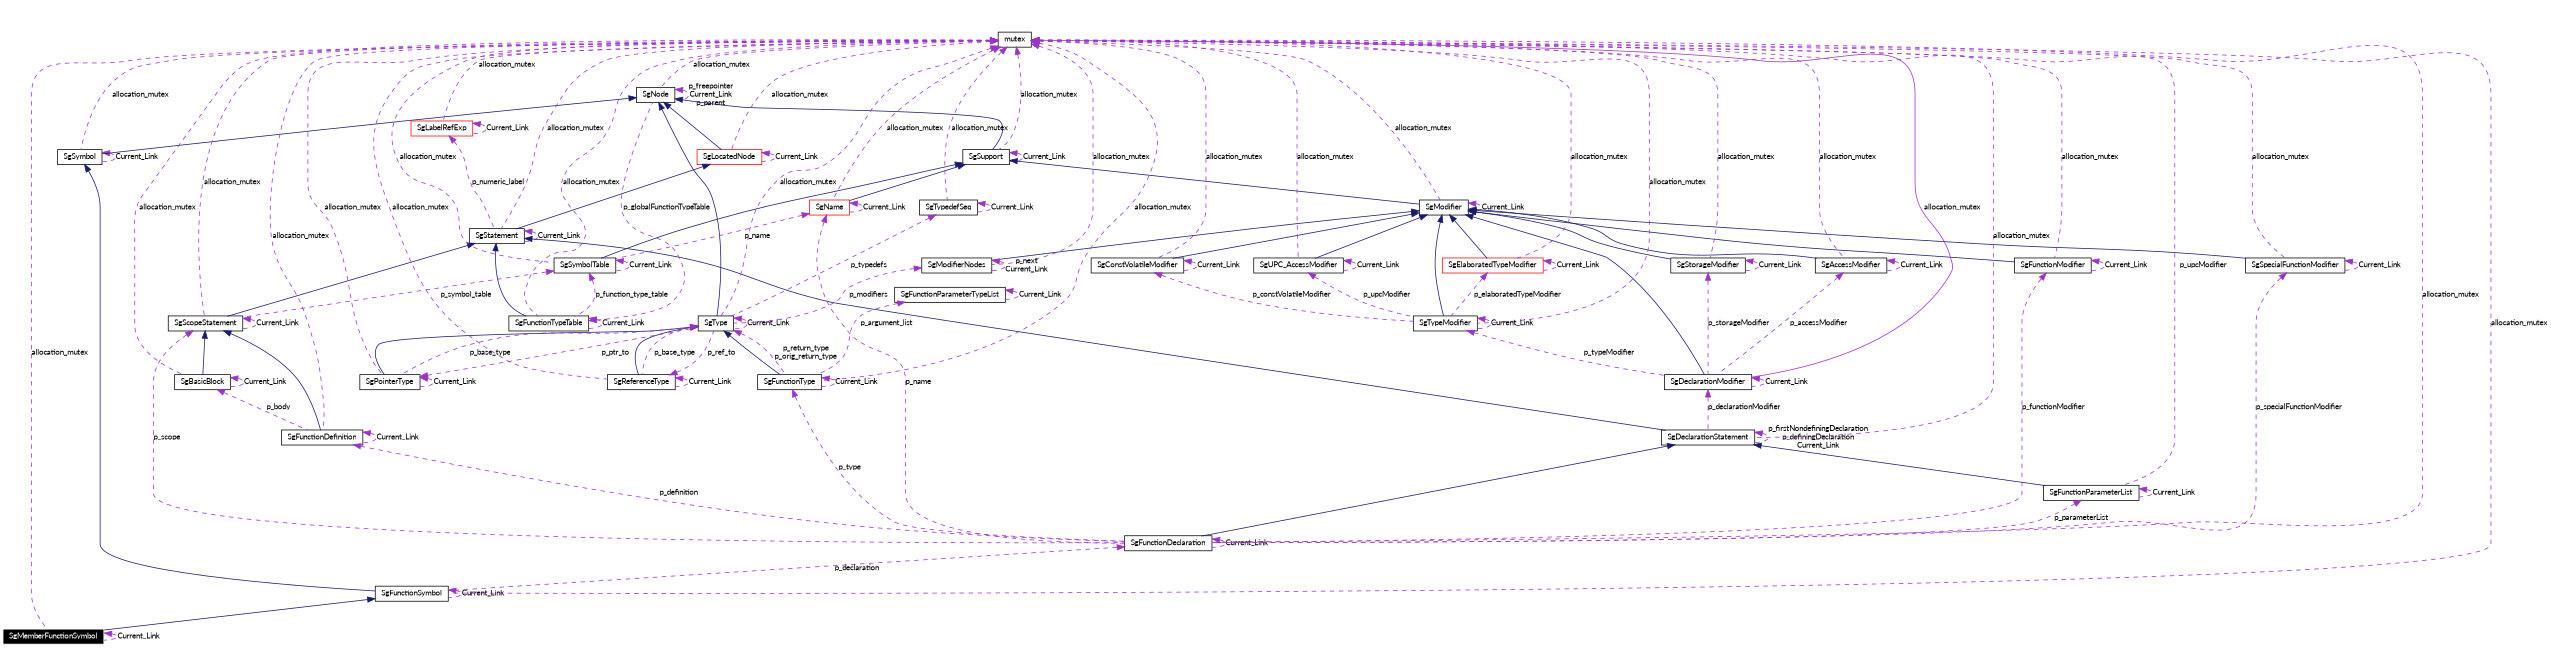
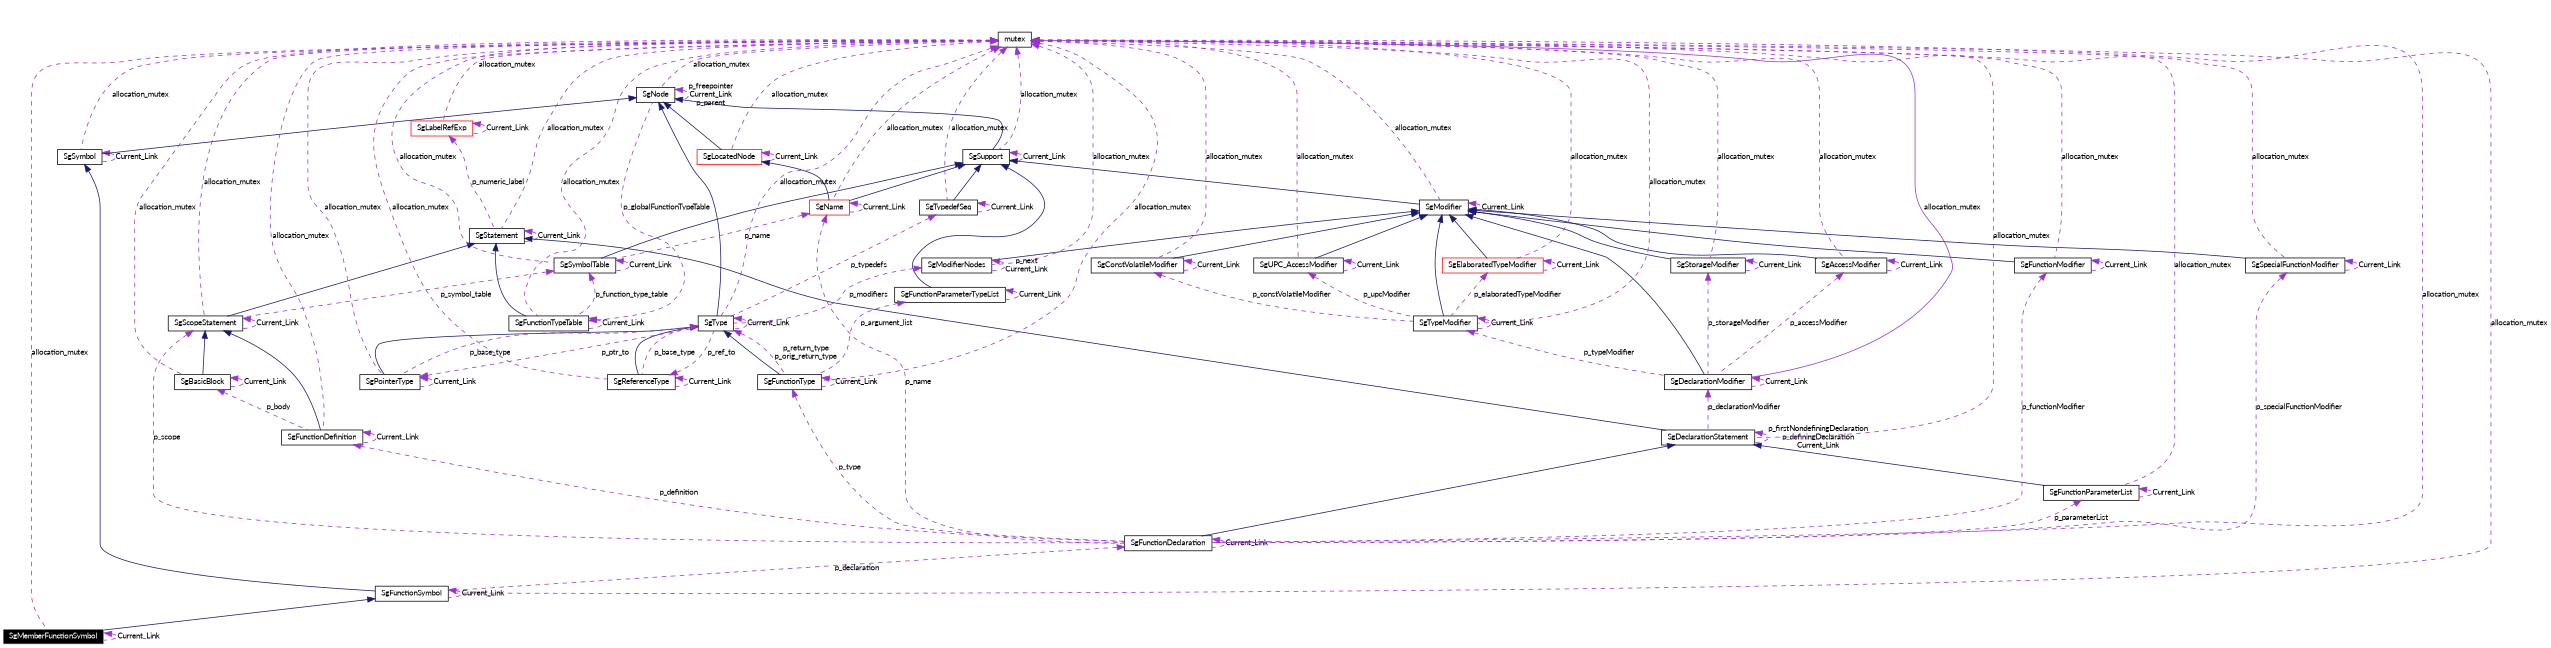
none -> (965, 185)
(609, 198) -> (814, 175)
none -> (991, 237)
(2203, 265) -> (2203, 265)
